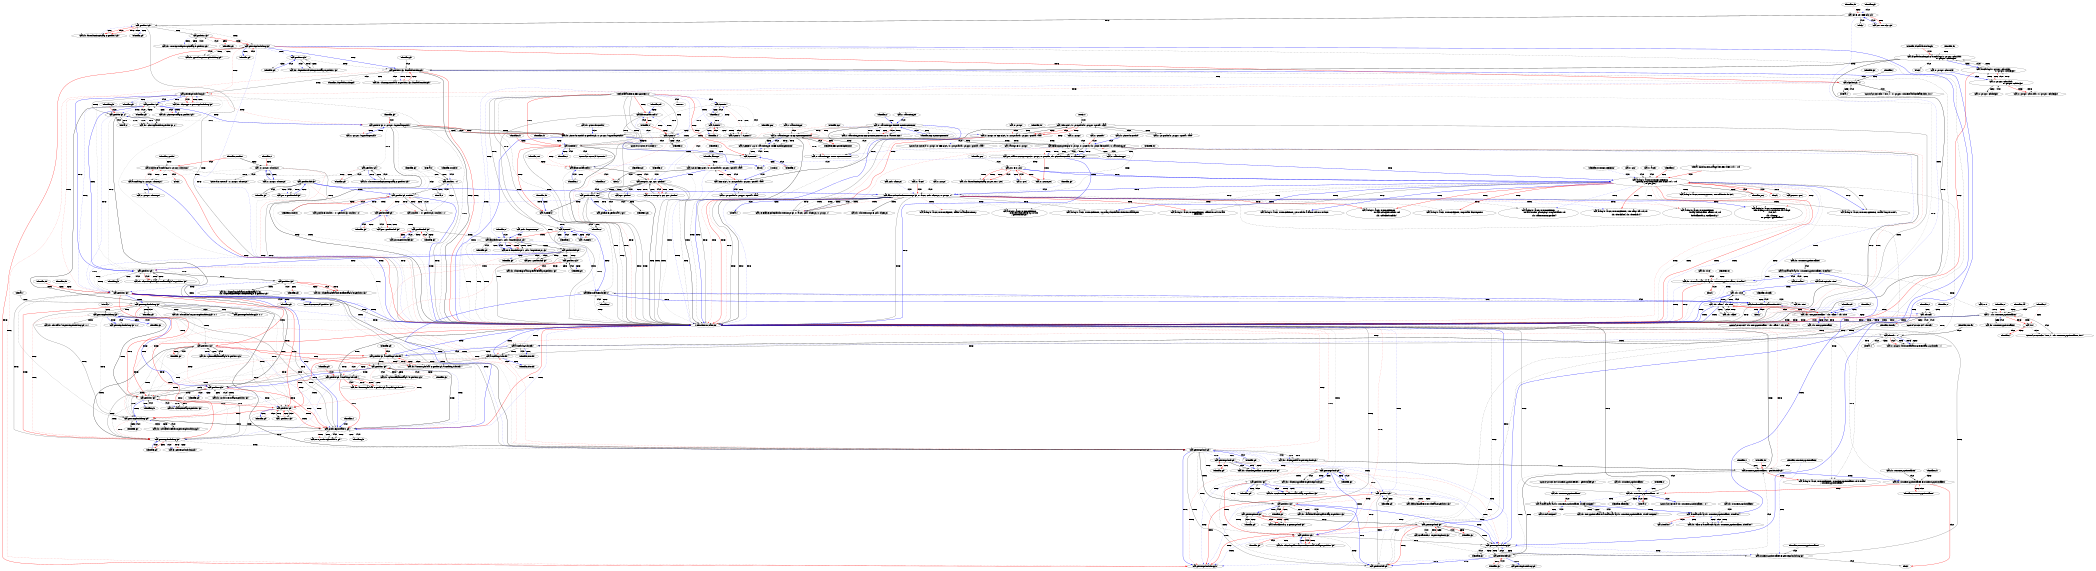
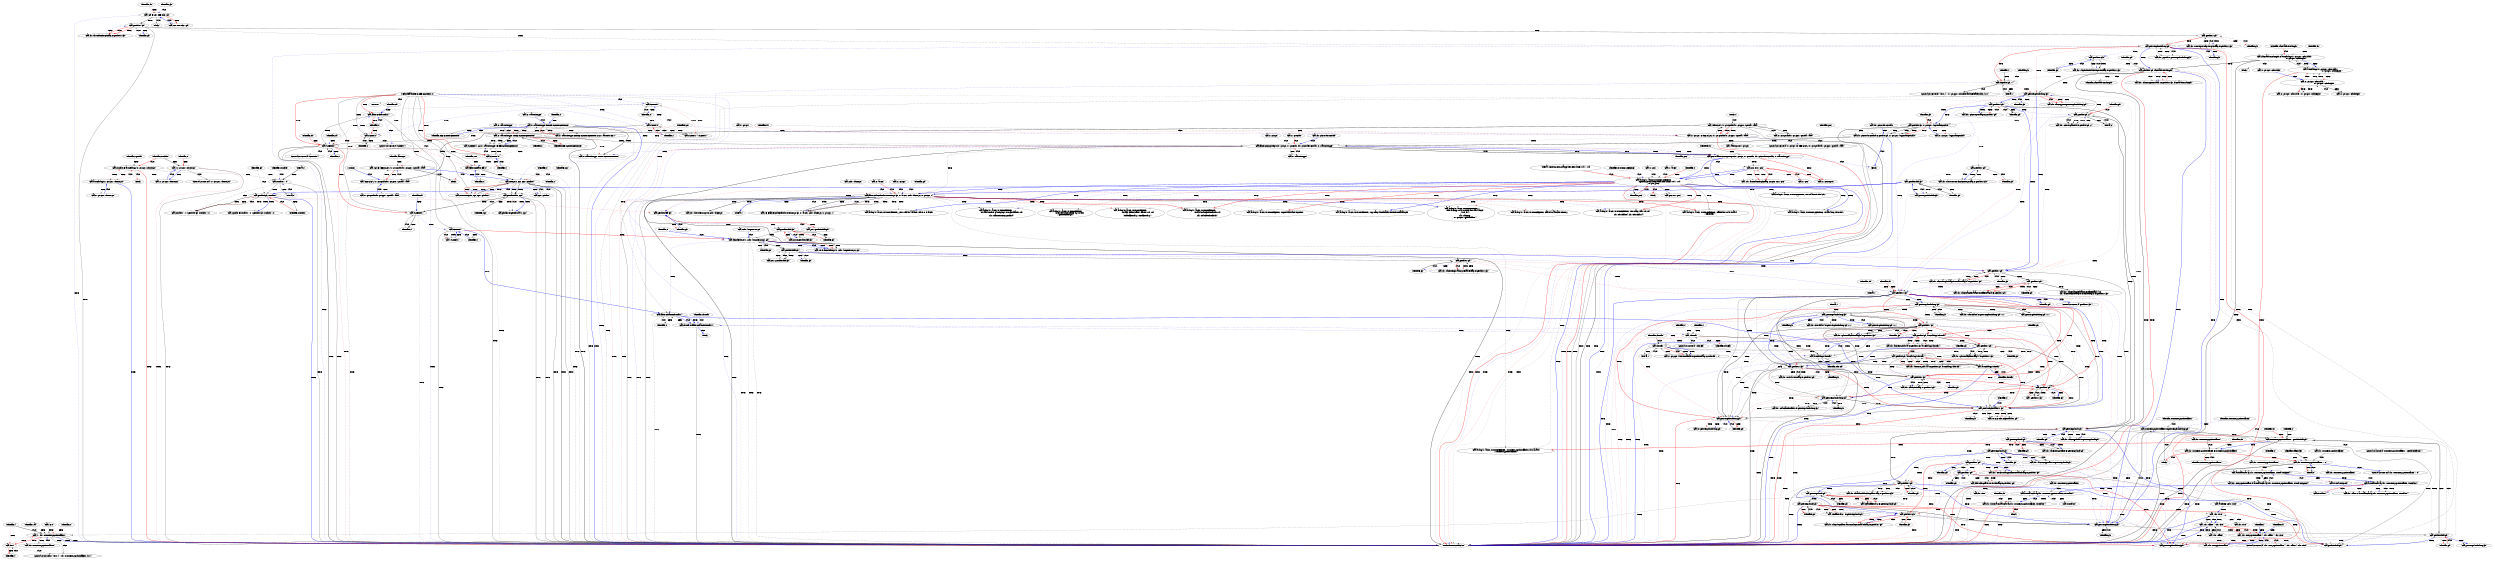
(1301, 326) -> (1644, 524)
(1529, 465) -> (2224, 435)
(1632, 499) -> (2301, 456)
